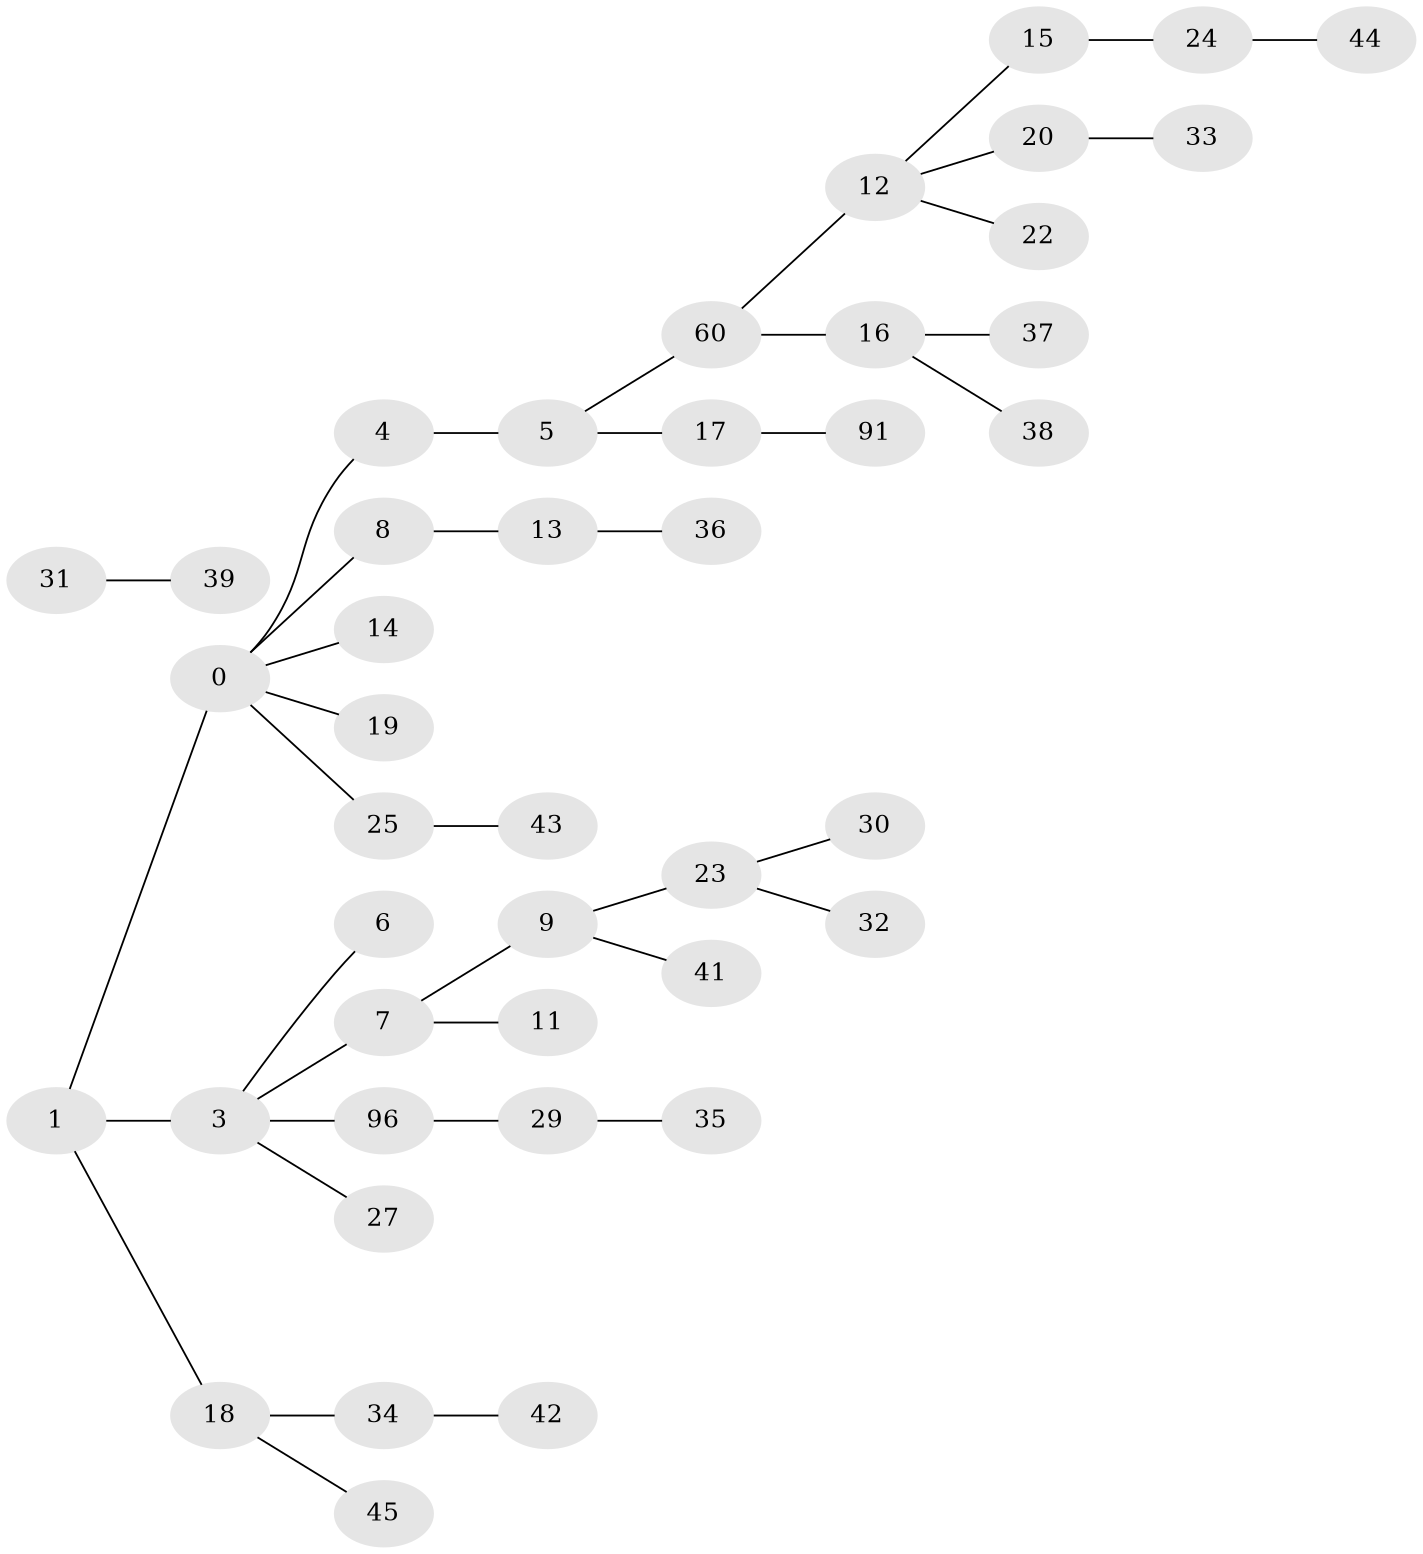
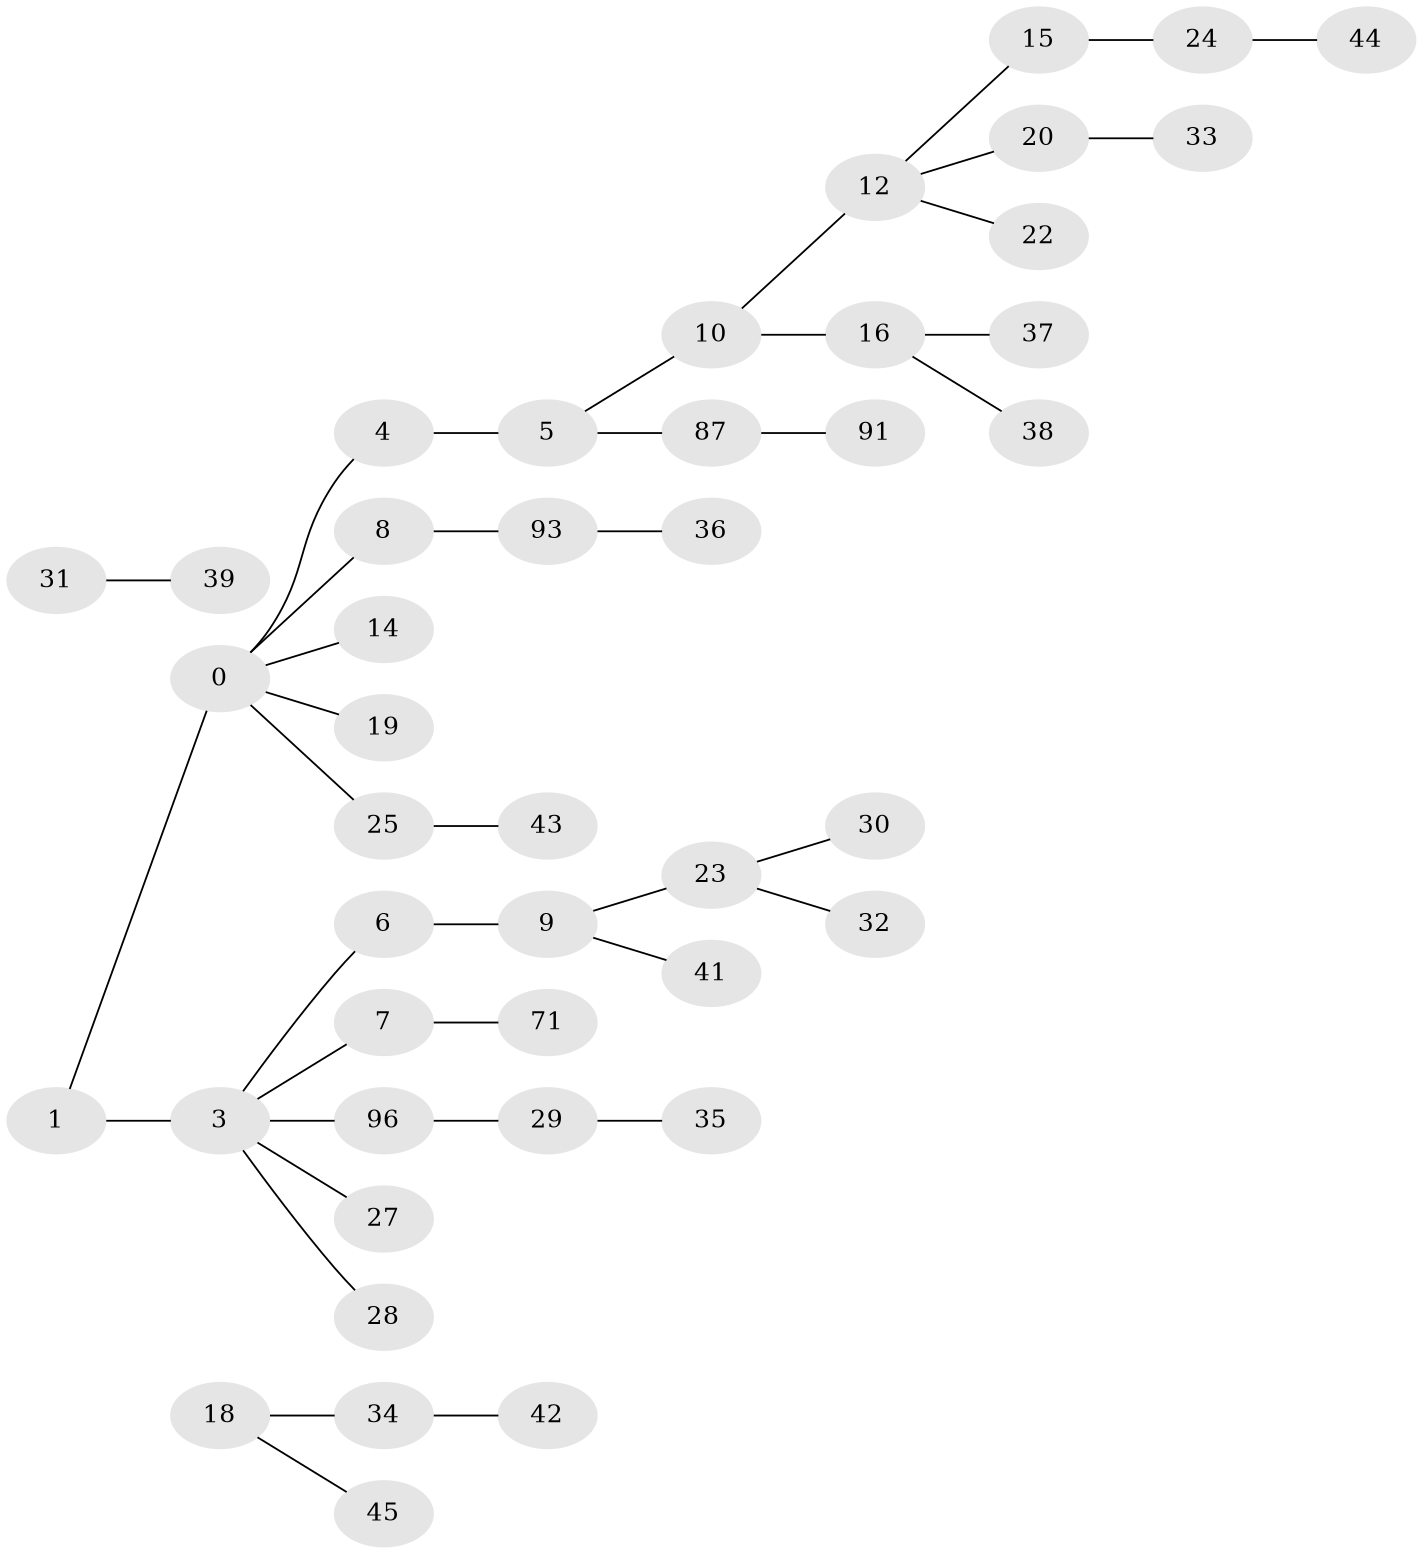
(711, 335) -> (711, 335)
(711, 433) -> (711, 433)
(548, 531) -> (548, 531)
(466, 973) -> (466, 924)
(548, 1023) -> (548, 1023)
(138, 1268) -> none
none -> (384, 1317)
